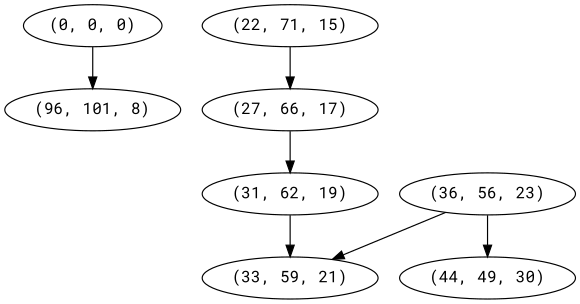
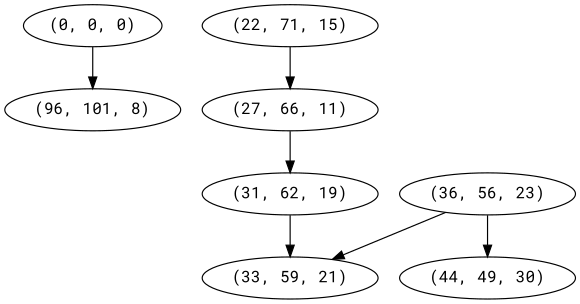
(290, 110) -> (290, 110)
